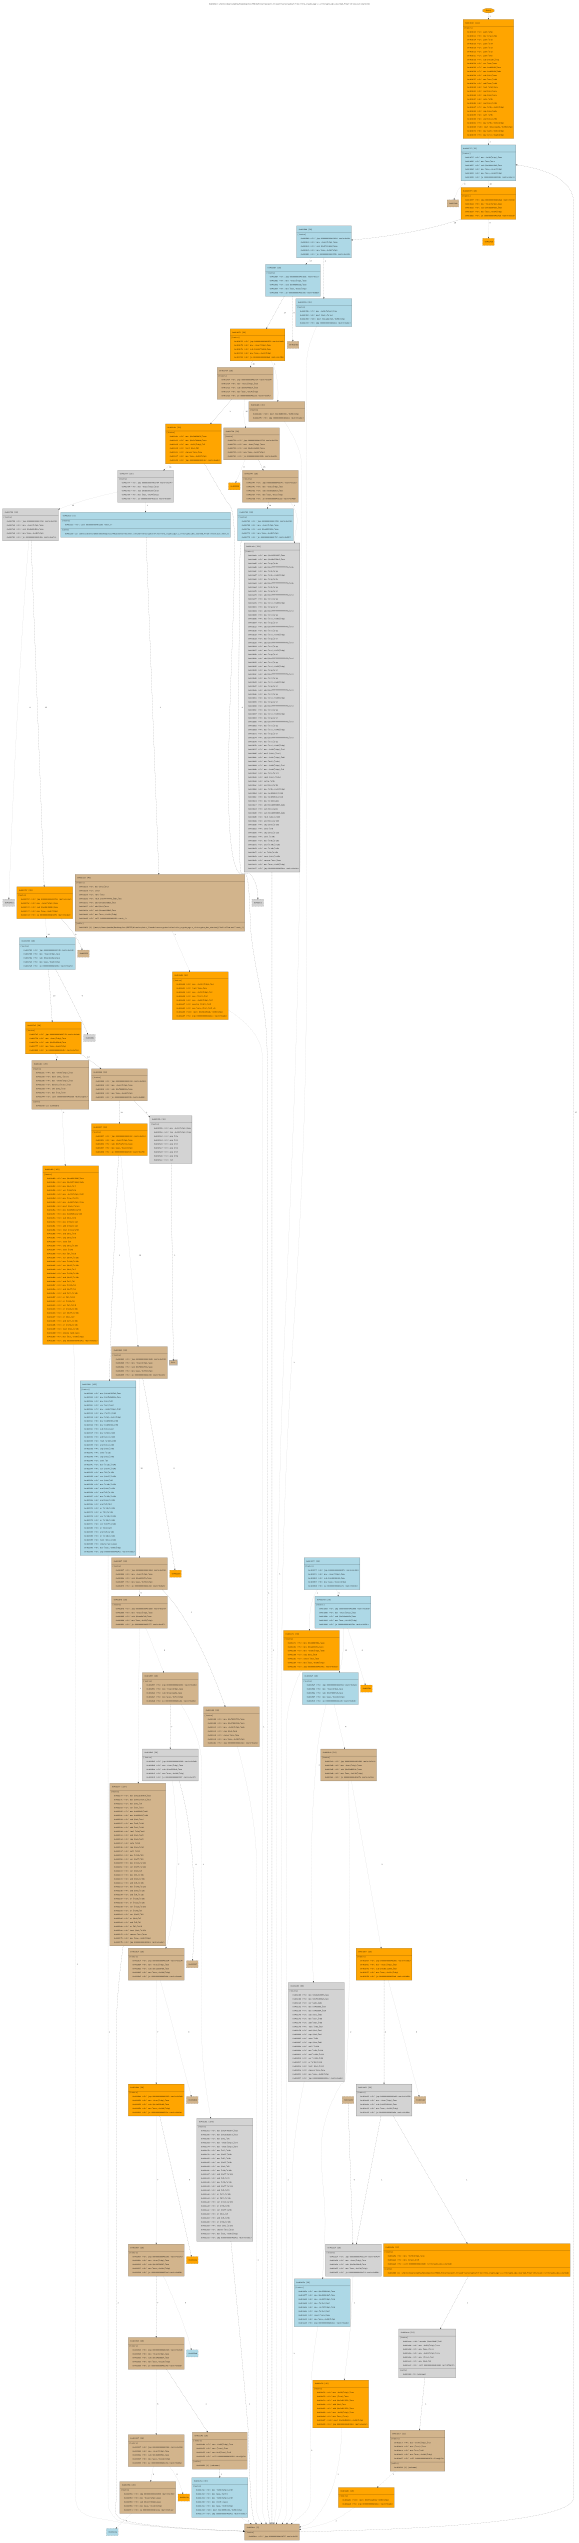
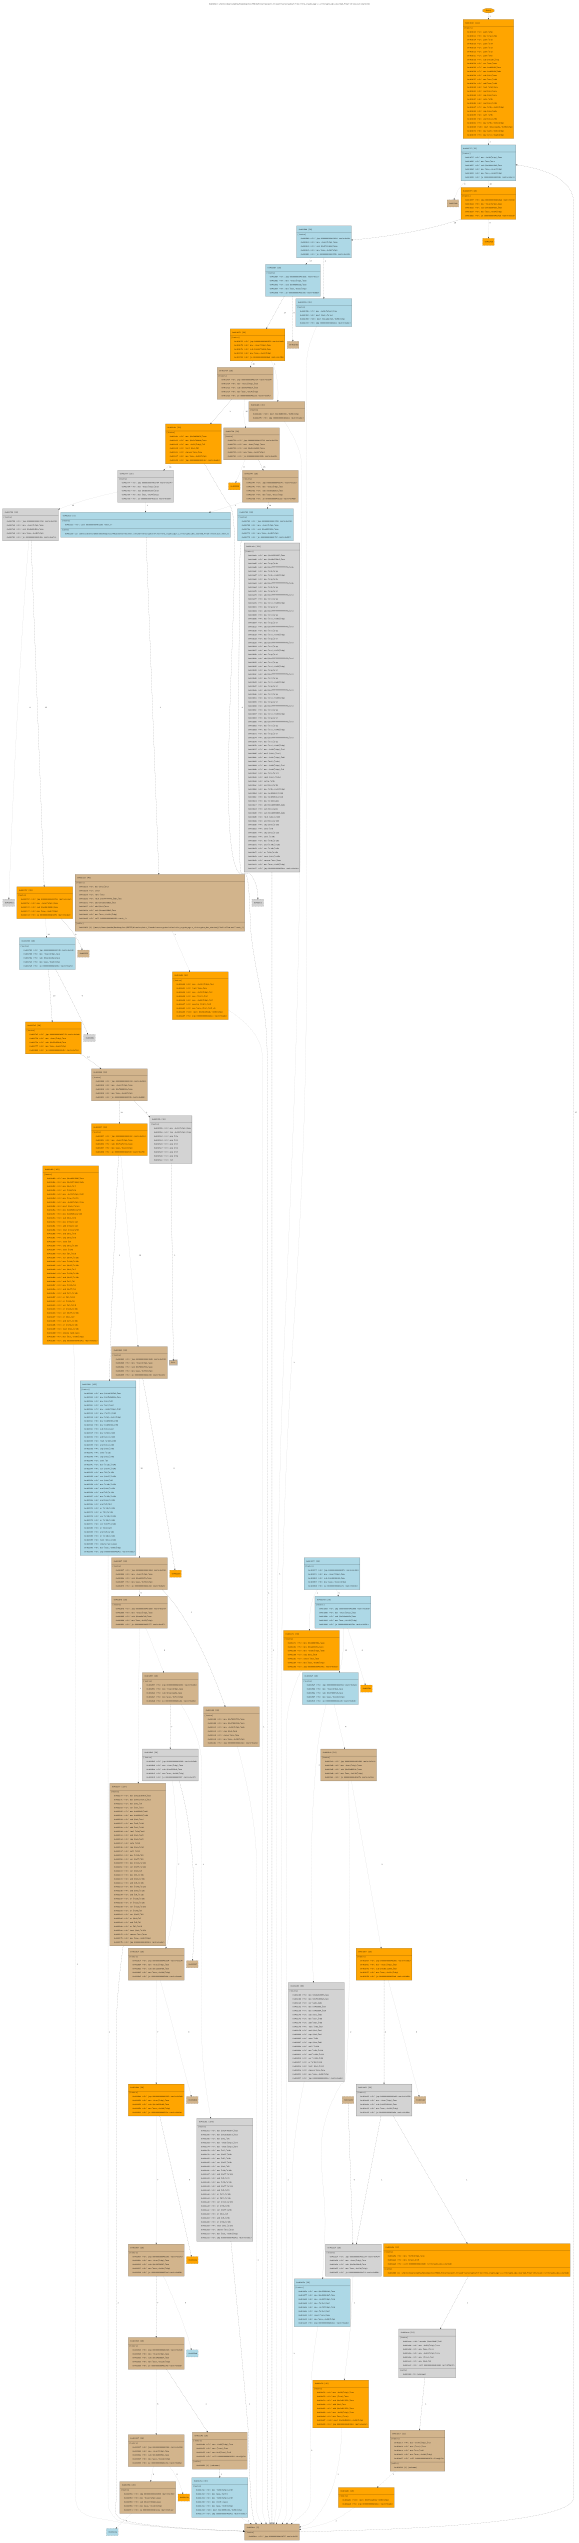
(297, 521) -> (227, 507)
(60, 1085) -> none
